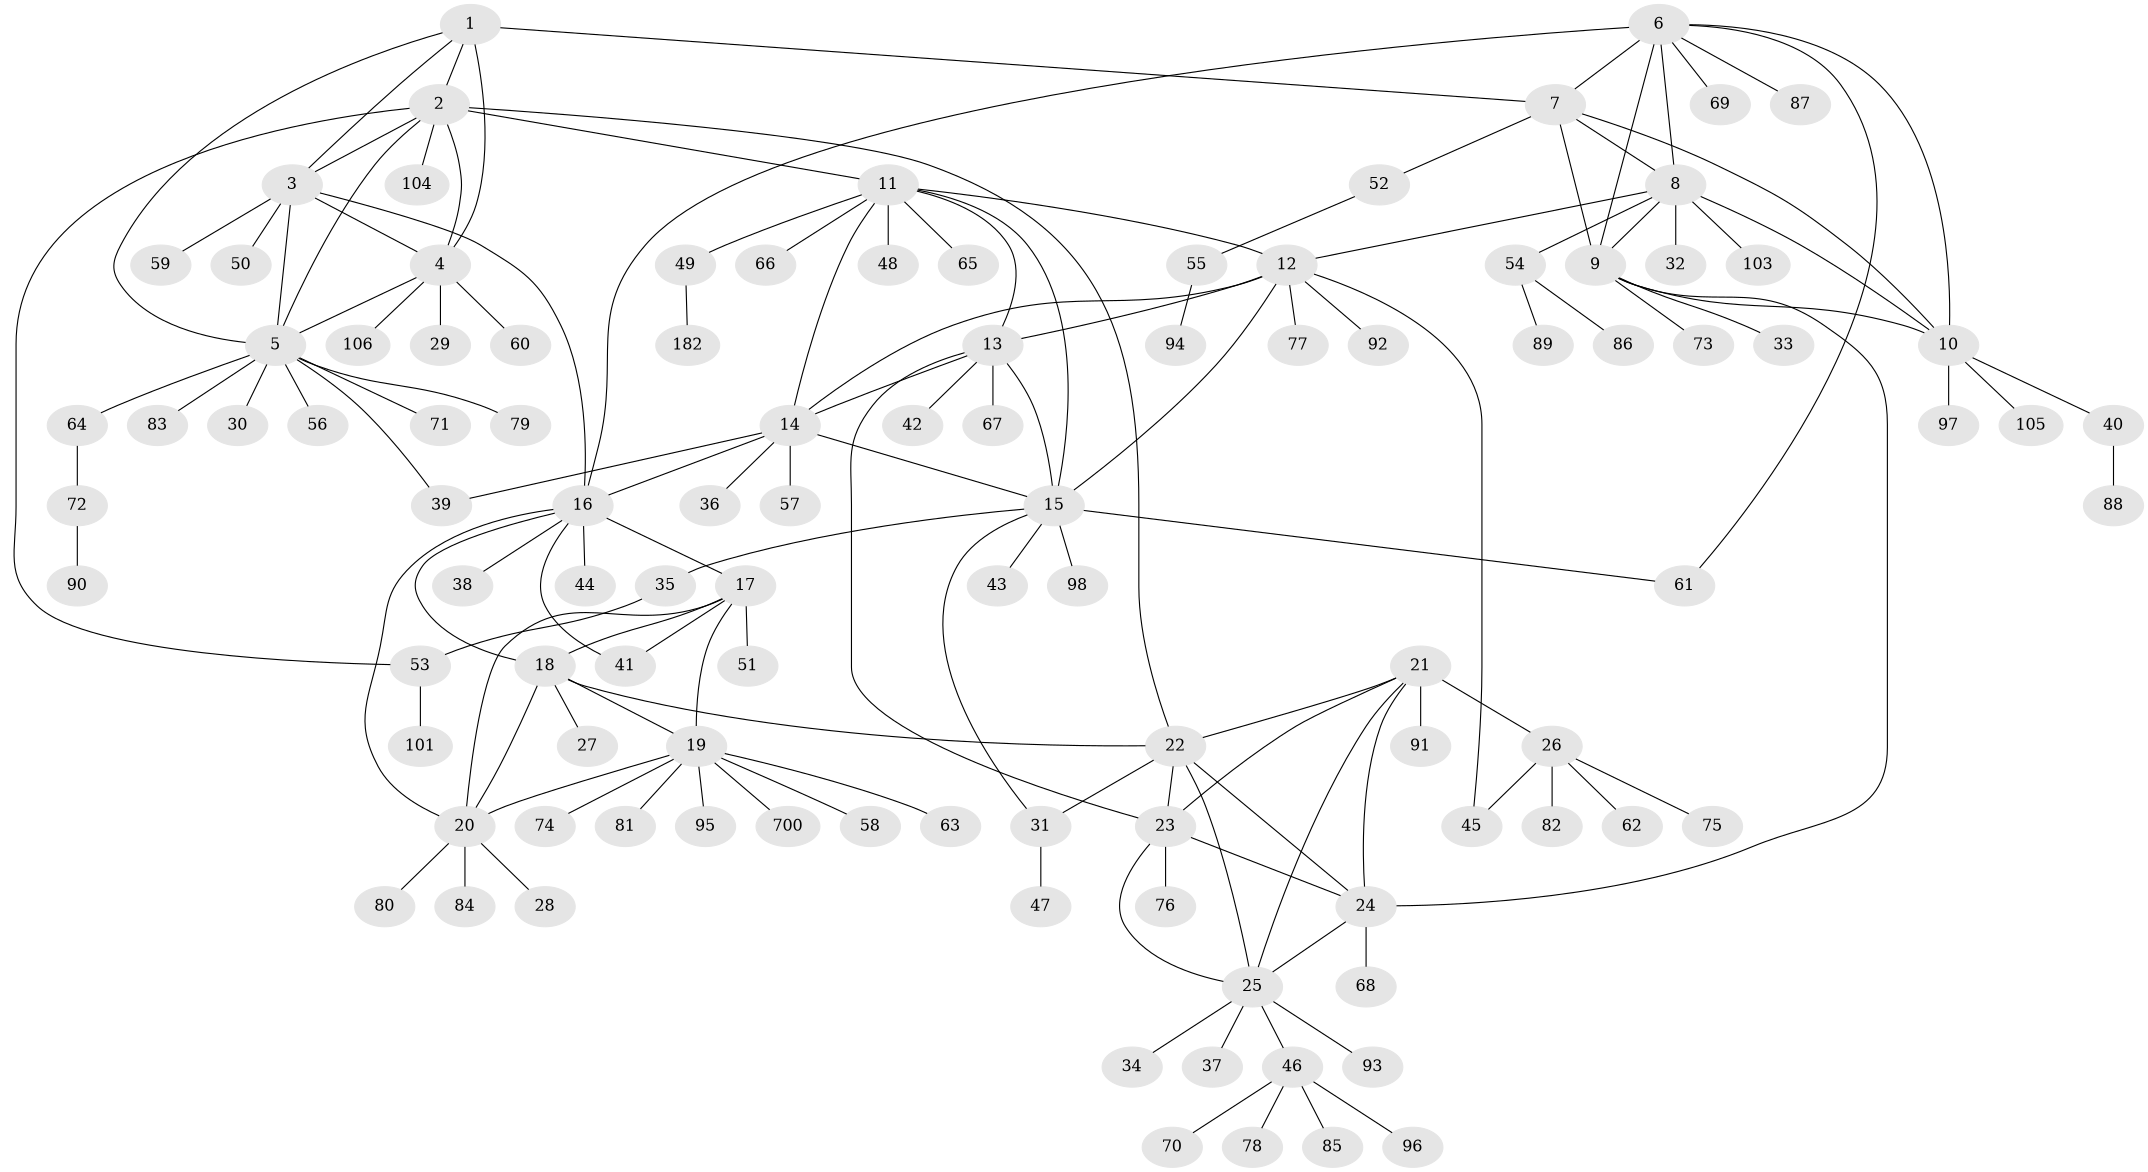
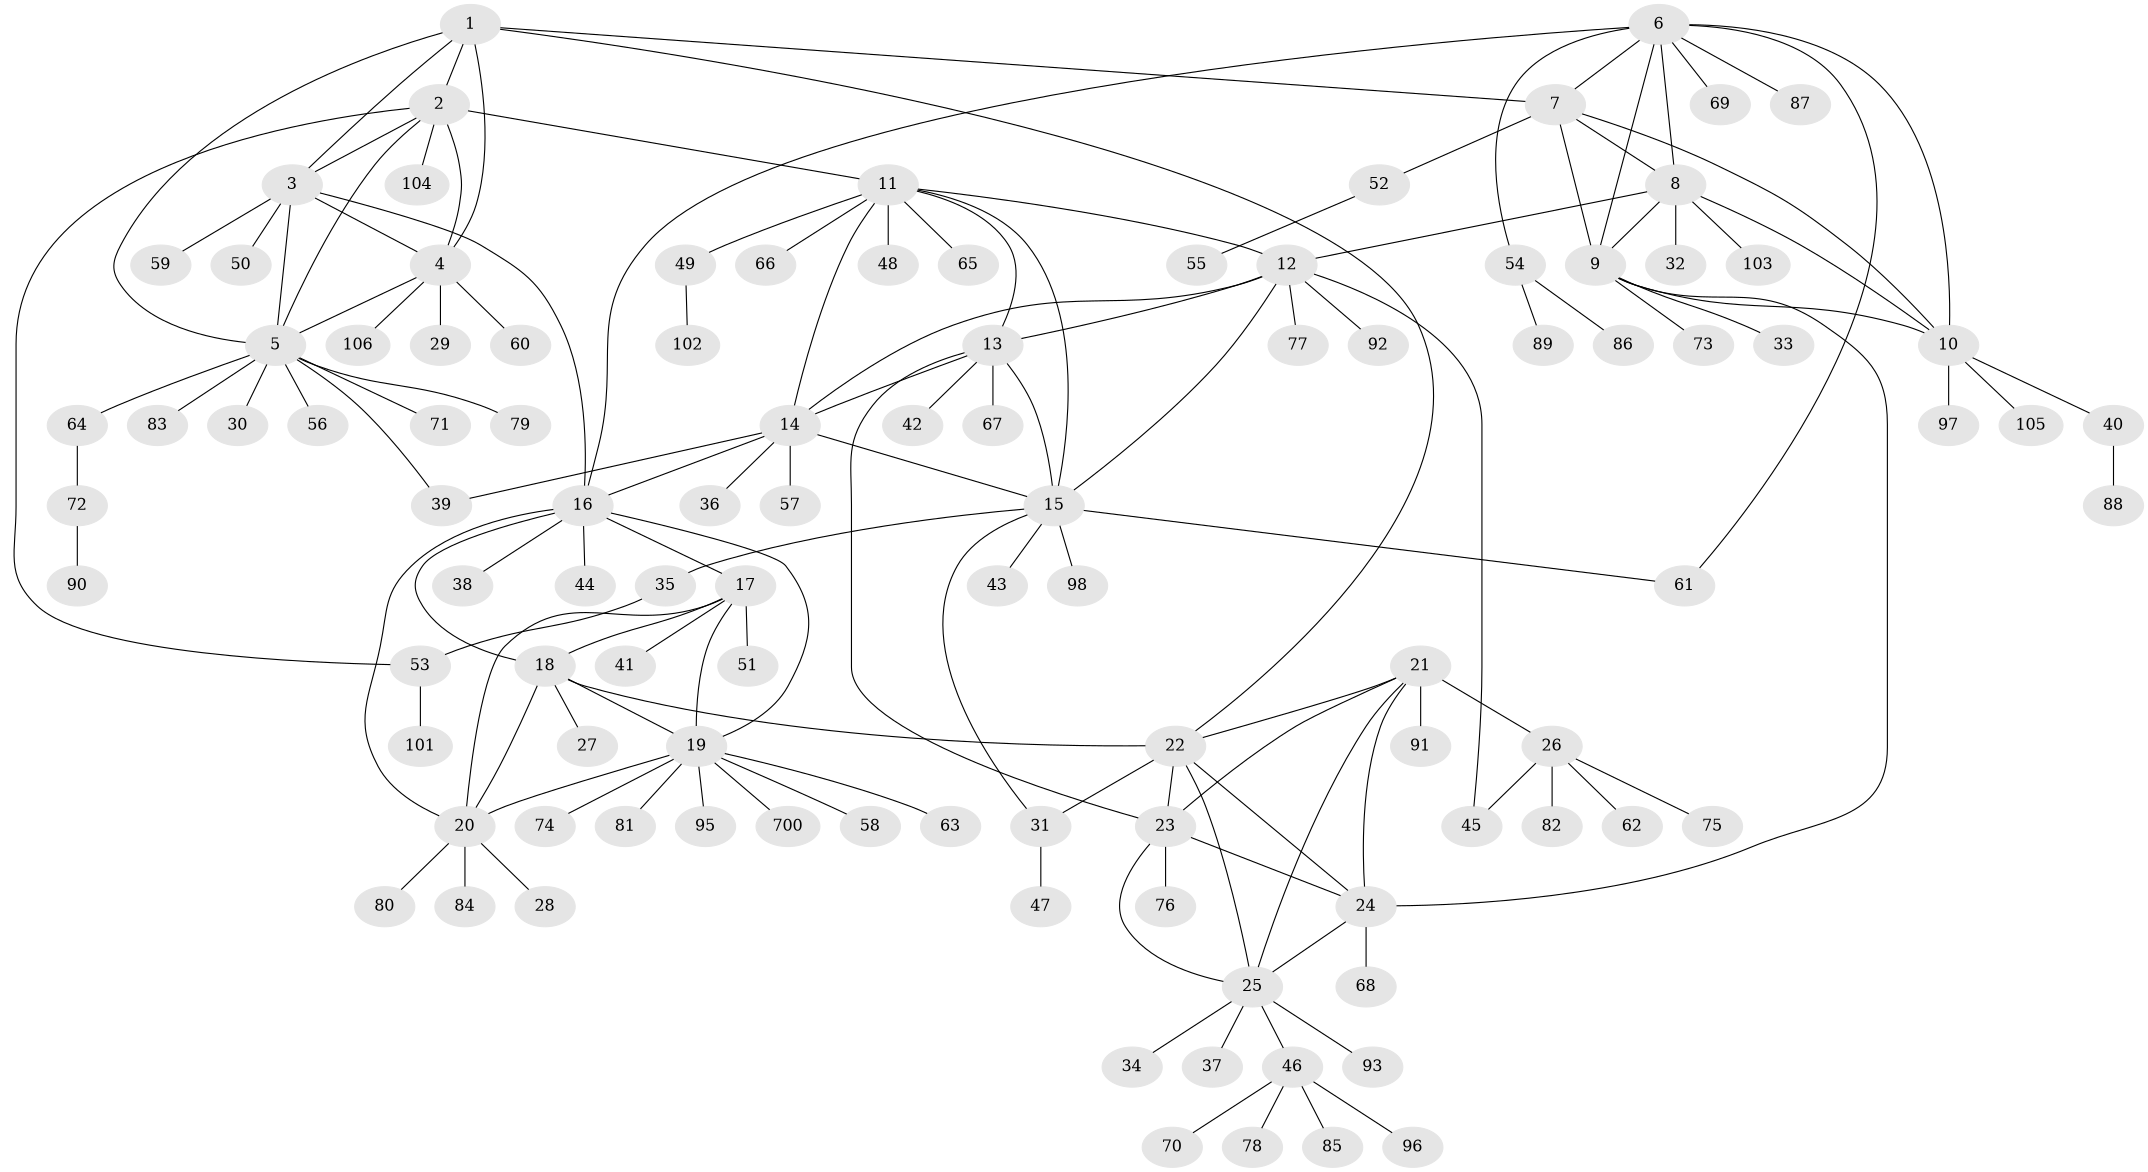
(1016, 209) -> (1220, 191)
(1596, 225) -> (1511, 94)
(688, 345) -> (688, 345)
(1176, 345) -> none
(543, 599) -> (794, 578)
